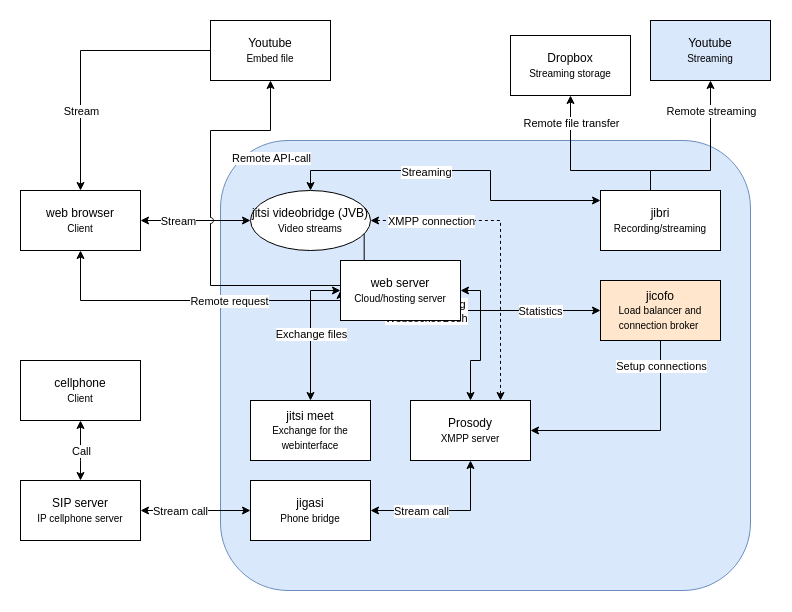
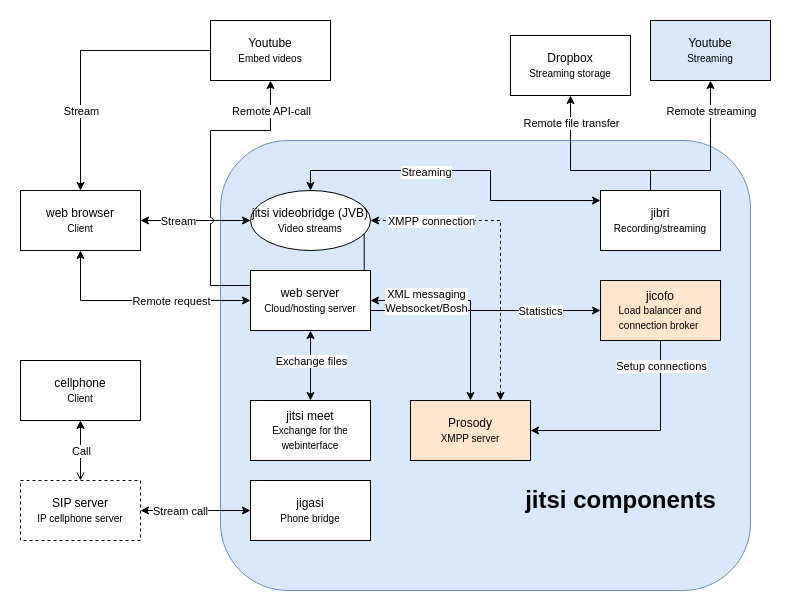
(271, 51) -> (271, 51)
(401, 291) -> (311, 301)
(471, 431) -> (471, 431)
(81, 472) -> (81, 474)
none -> (621, 501)
(81, 511) -> (81, 511)
(445, 511) -> none
